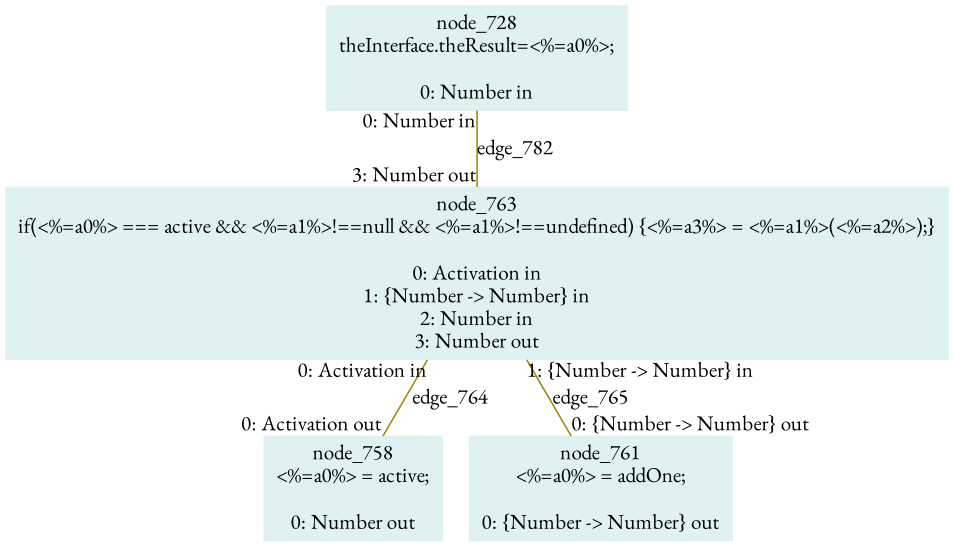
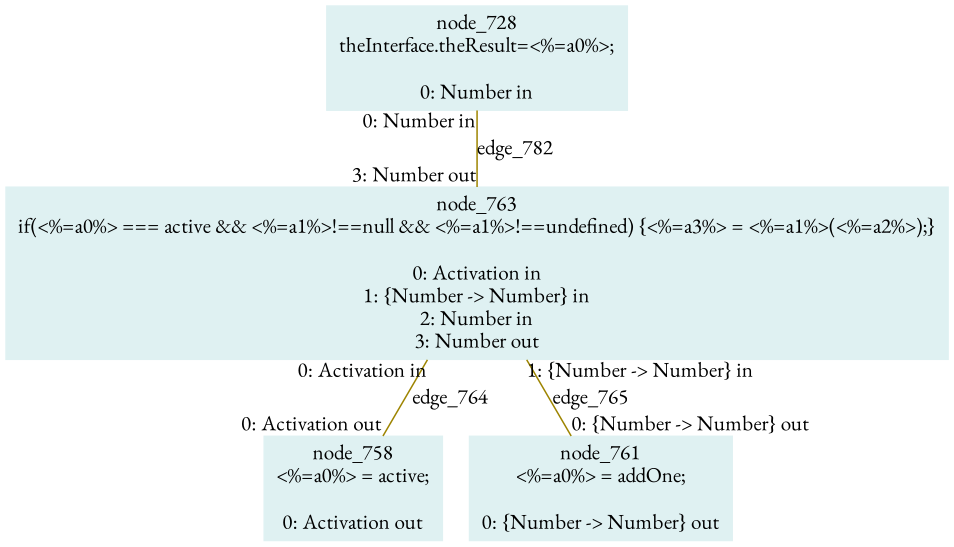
(353, 488) -> (353, 488)
